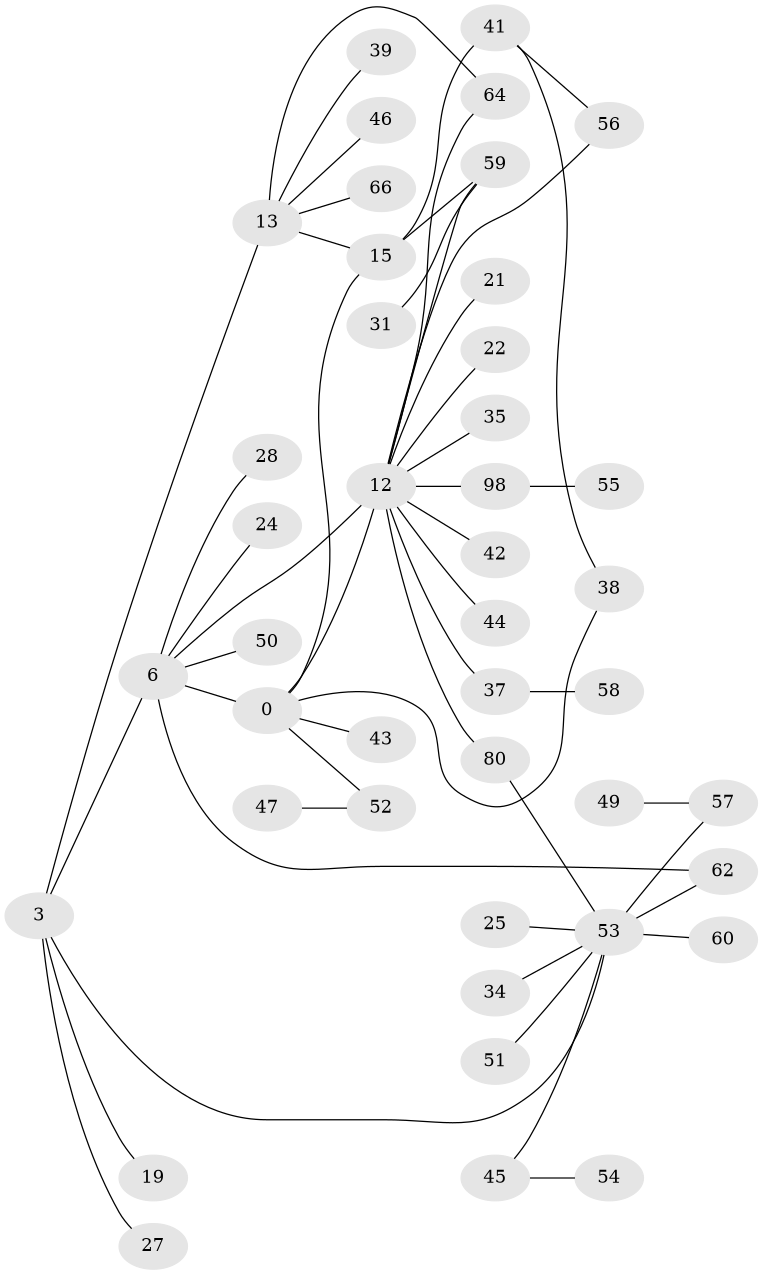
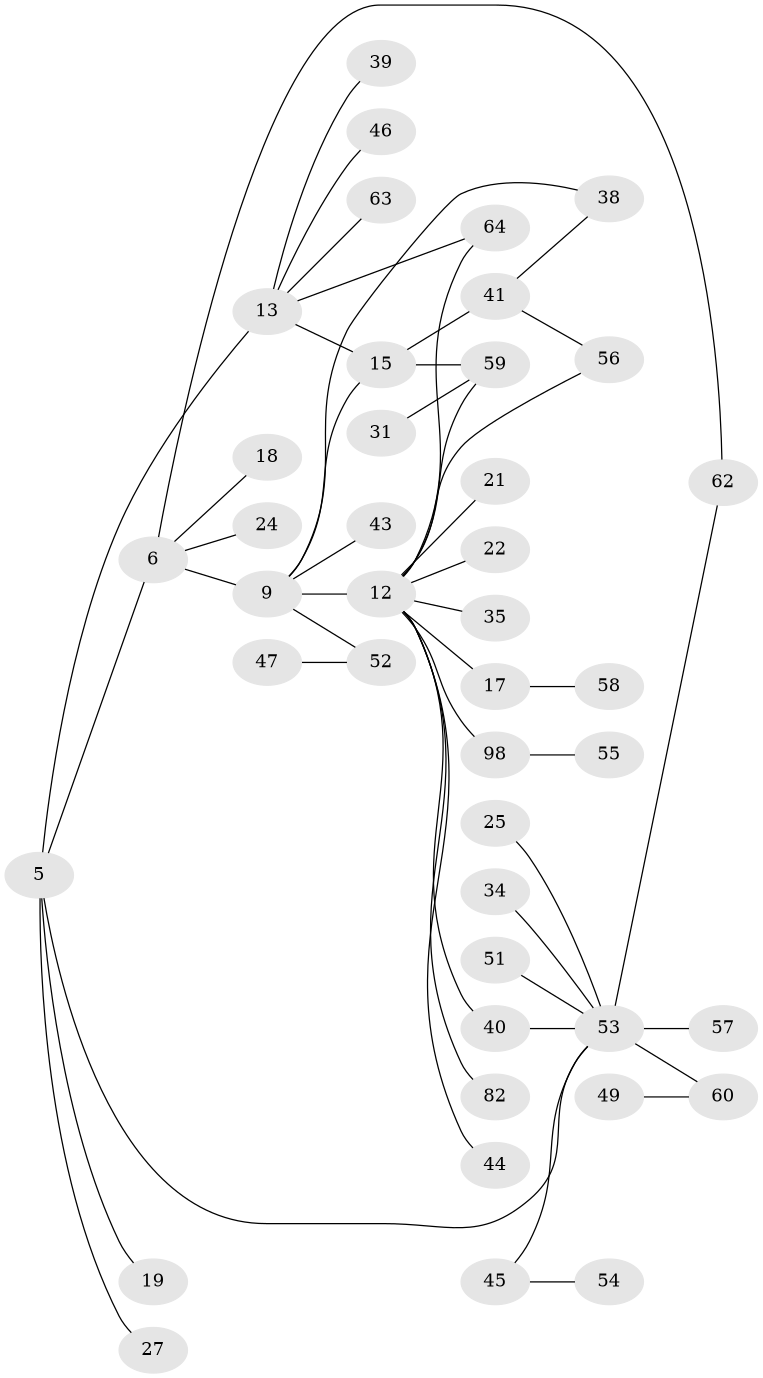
(381, 189) -> (381, 200)
(267, 457) -> (267, 457)
(495, 555) -> (495, 1097)
(269, 583) -> none
(267, 642) -> none
(495, 692) -> (495, 687)
(267, 711) -> (267, 594)
(495, 760) -> (495, 1029)
(666, 803) -> (666, 1097)
(39, 916) -> (39, 875)
